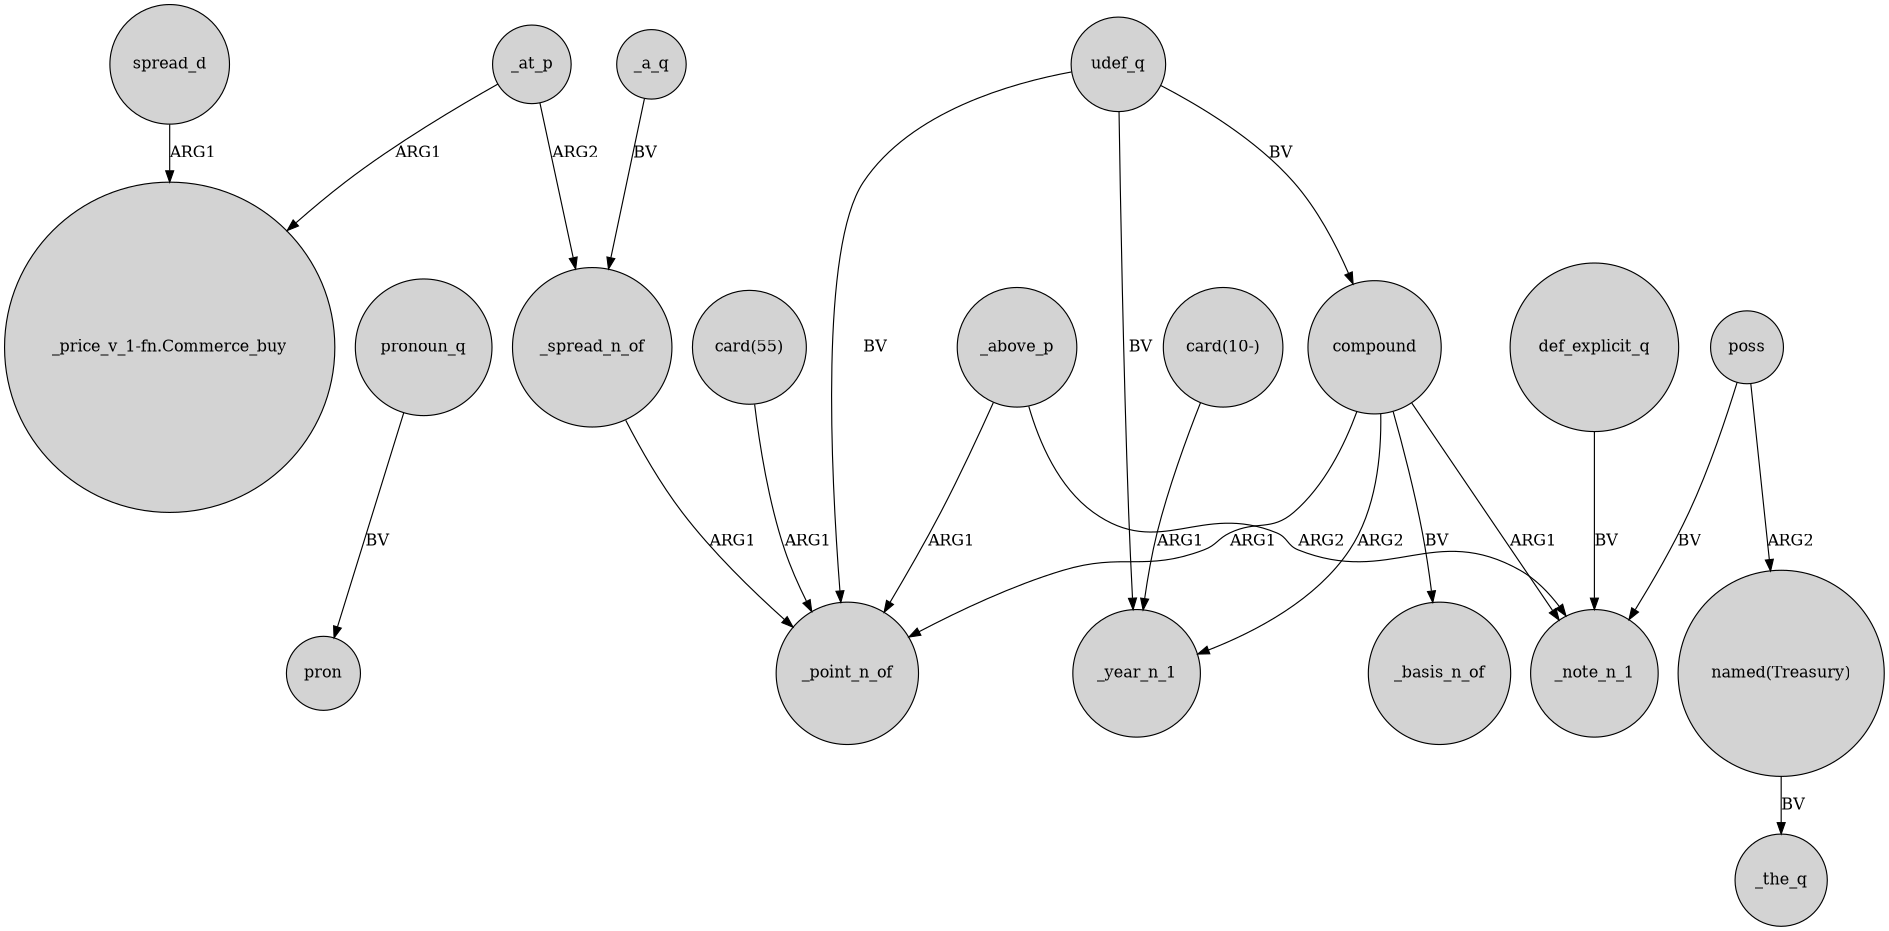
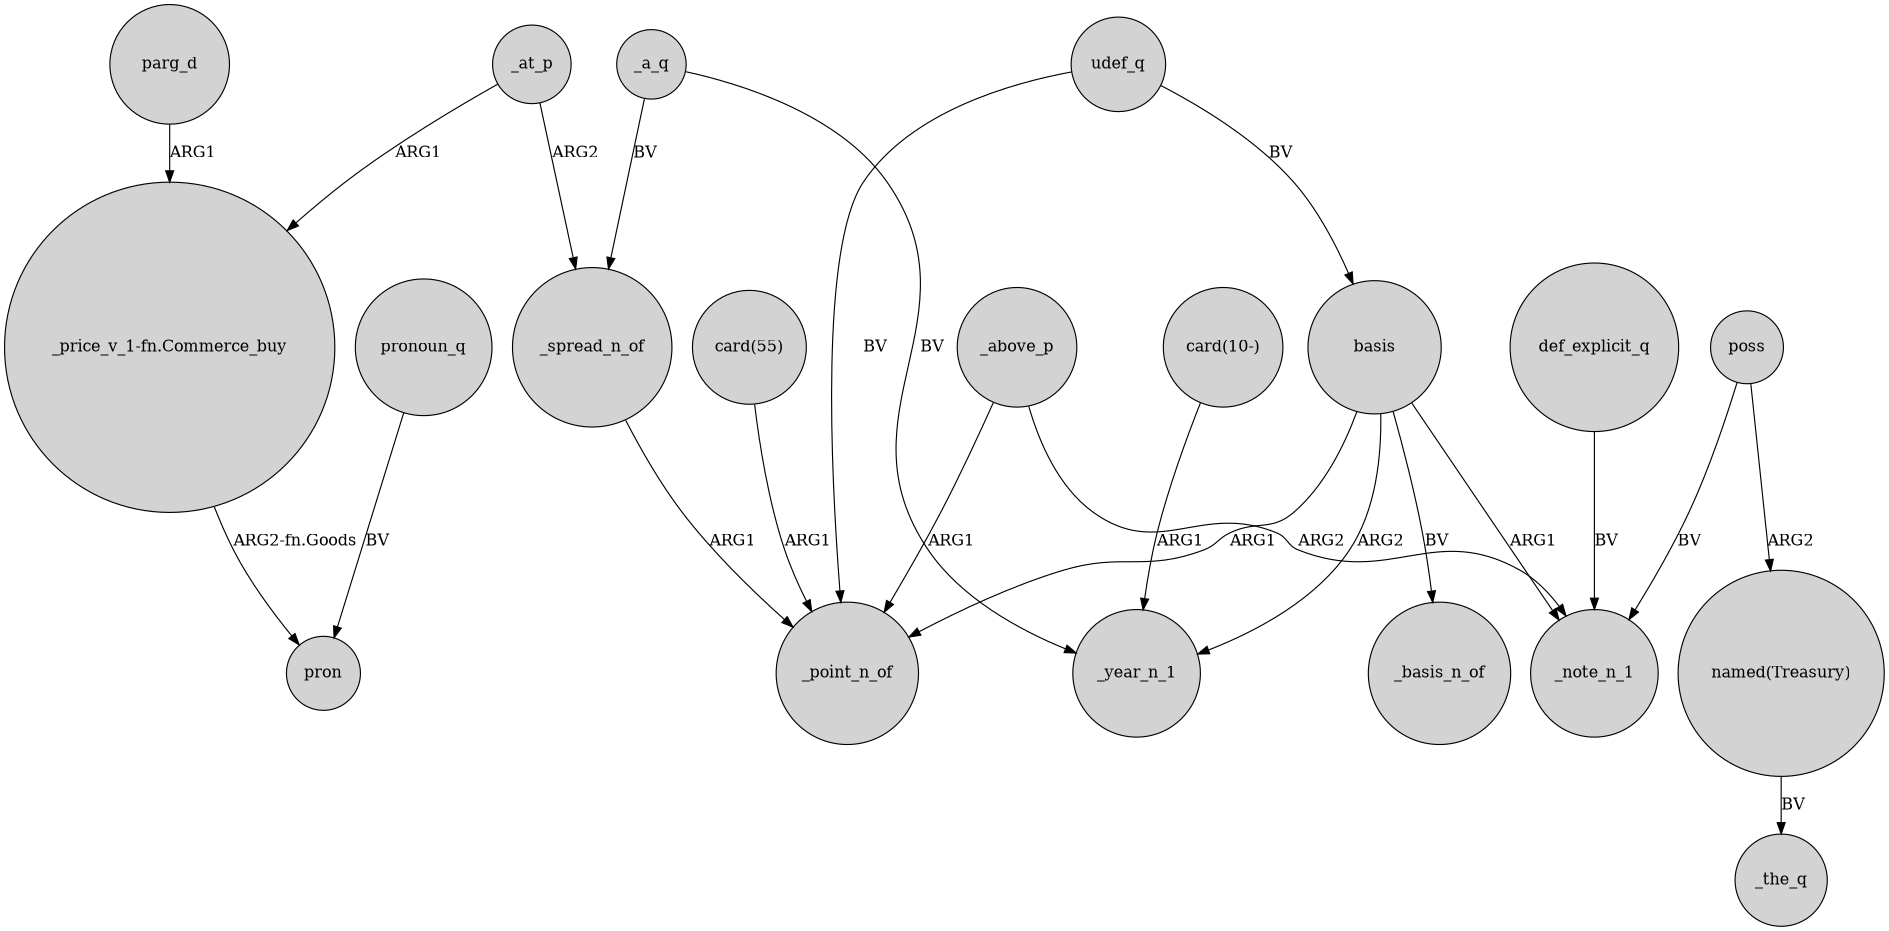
(170, 64) -> (170, 64)
(1375, 347) -> (1375, 347)
(1124, 355) -> (915, 335)
none -> (247, 575)
